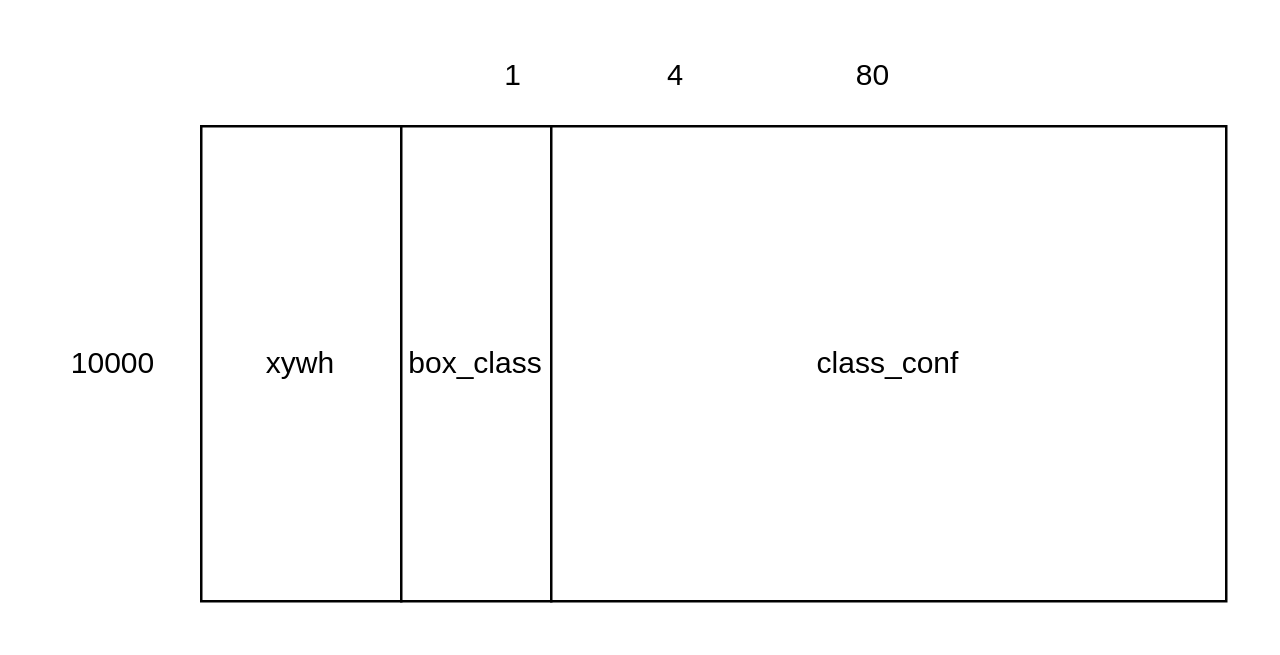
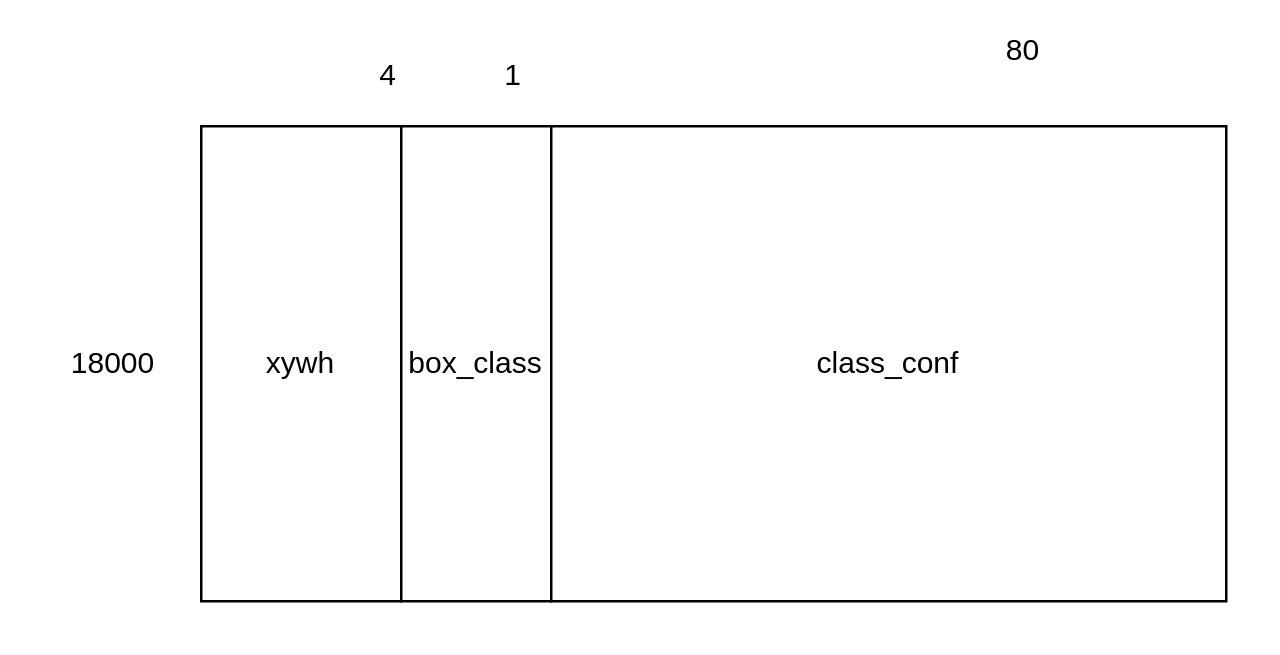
(676, 76) -> (389, 76)
(874, 76) -> (1024, 51)
(114, 364) -> (114, 364)
